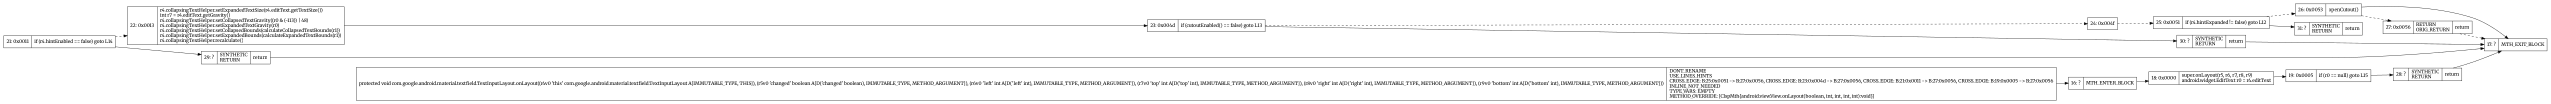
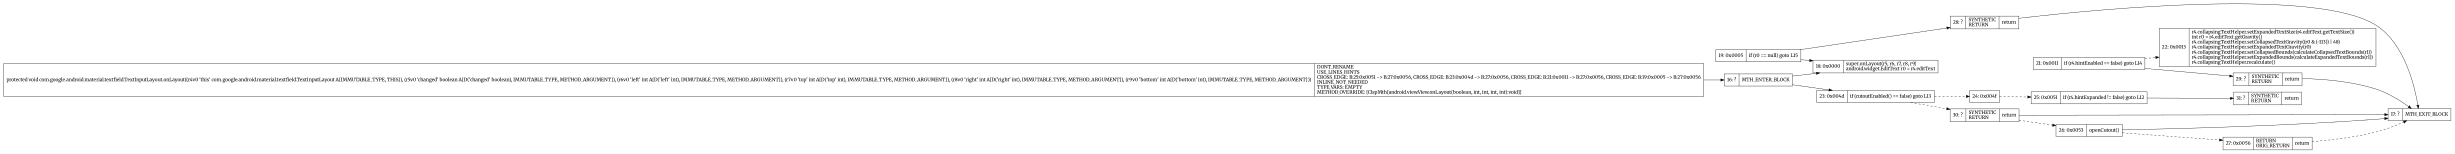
(195, 15) -> (2227, 37)
(2279, 15) -> (2036, 123)
(744, 26) -> (1811, 87)
(1719, 34) -> (1929, 106)
(2278, 77) -> (1805, 60)
